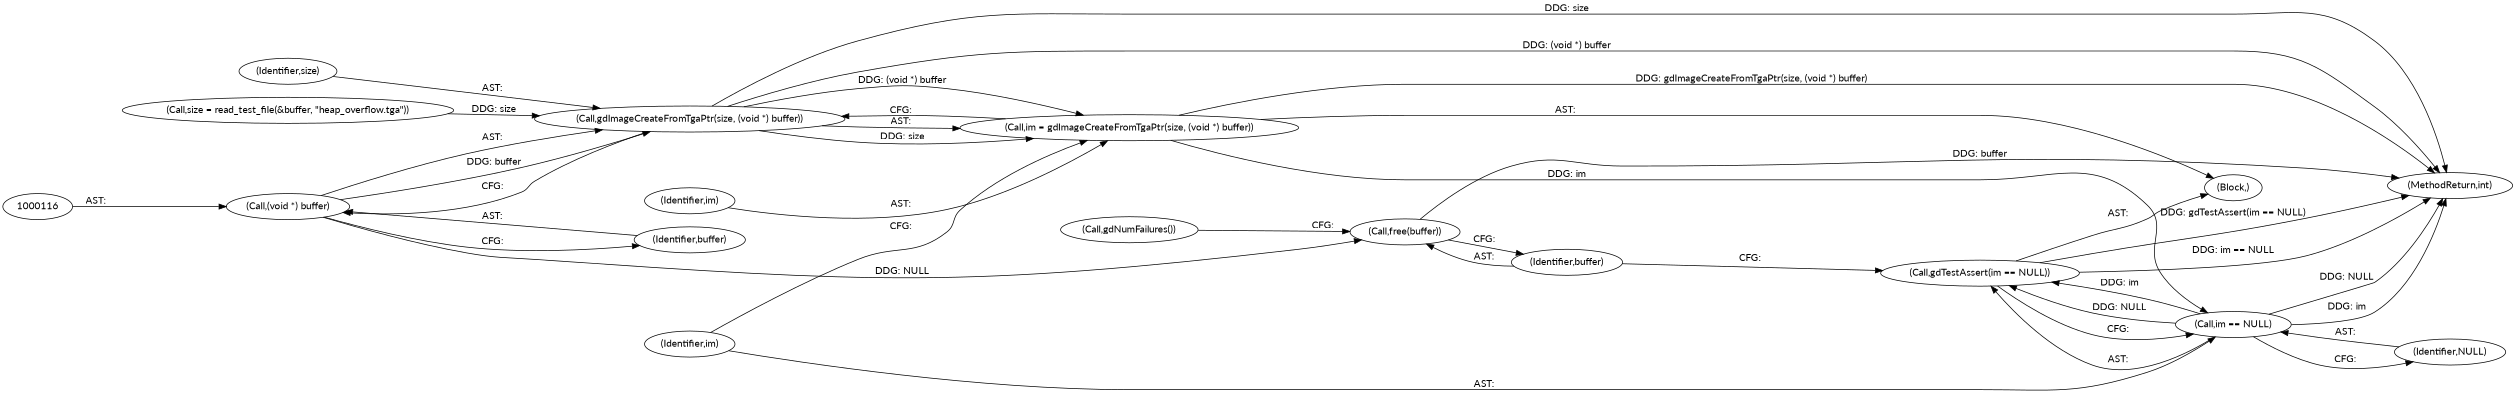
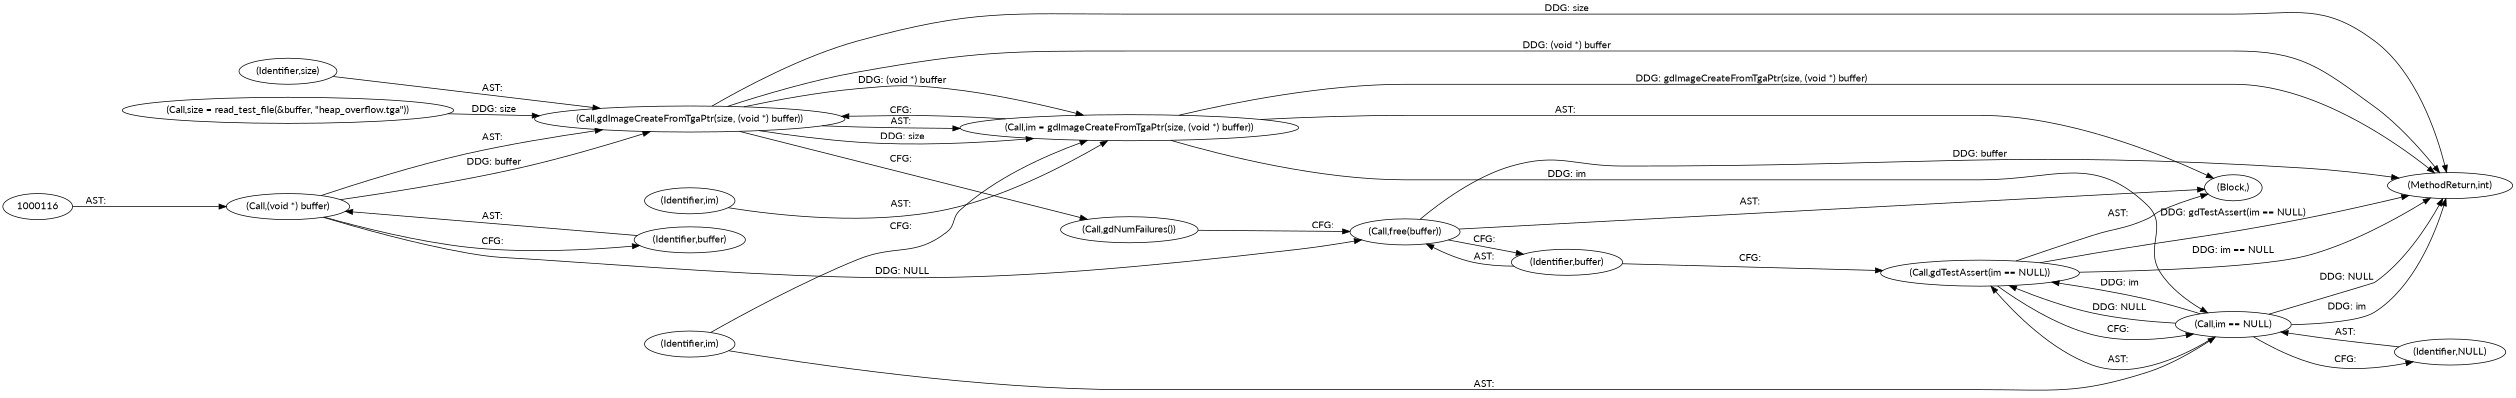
(506, 197) -> (910, 174)
none -> (1828, 209)
